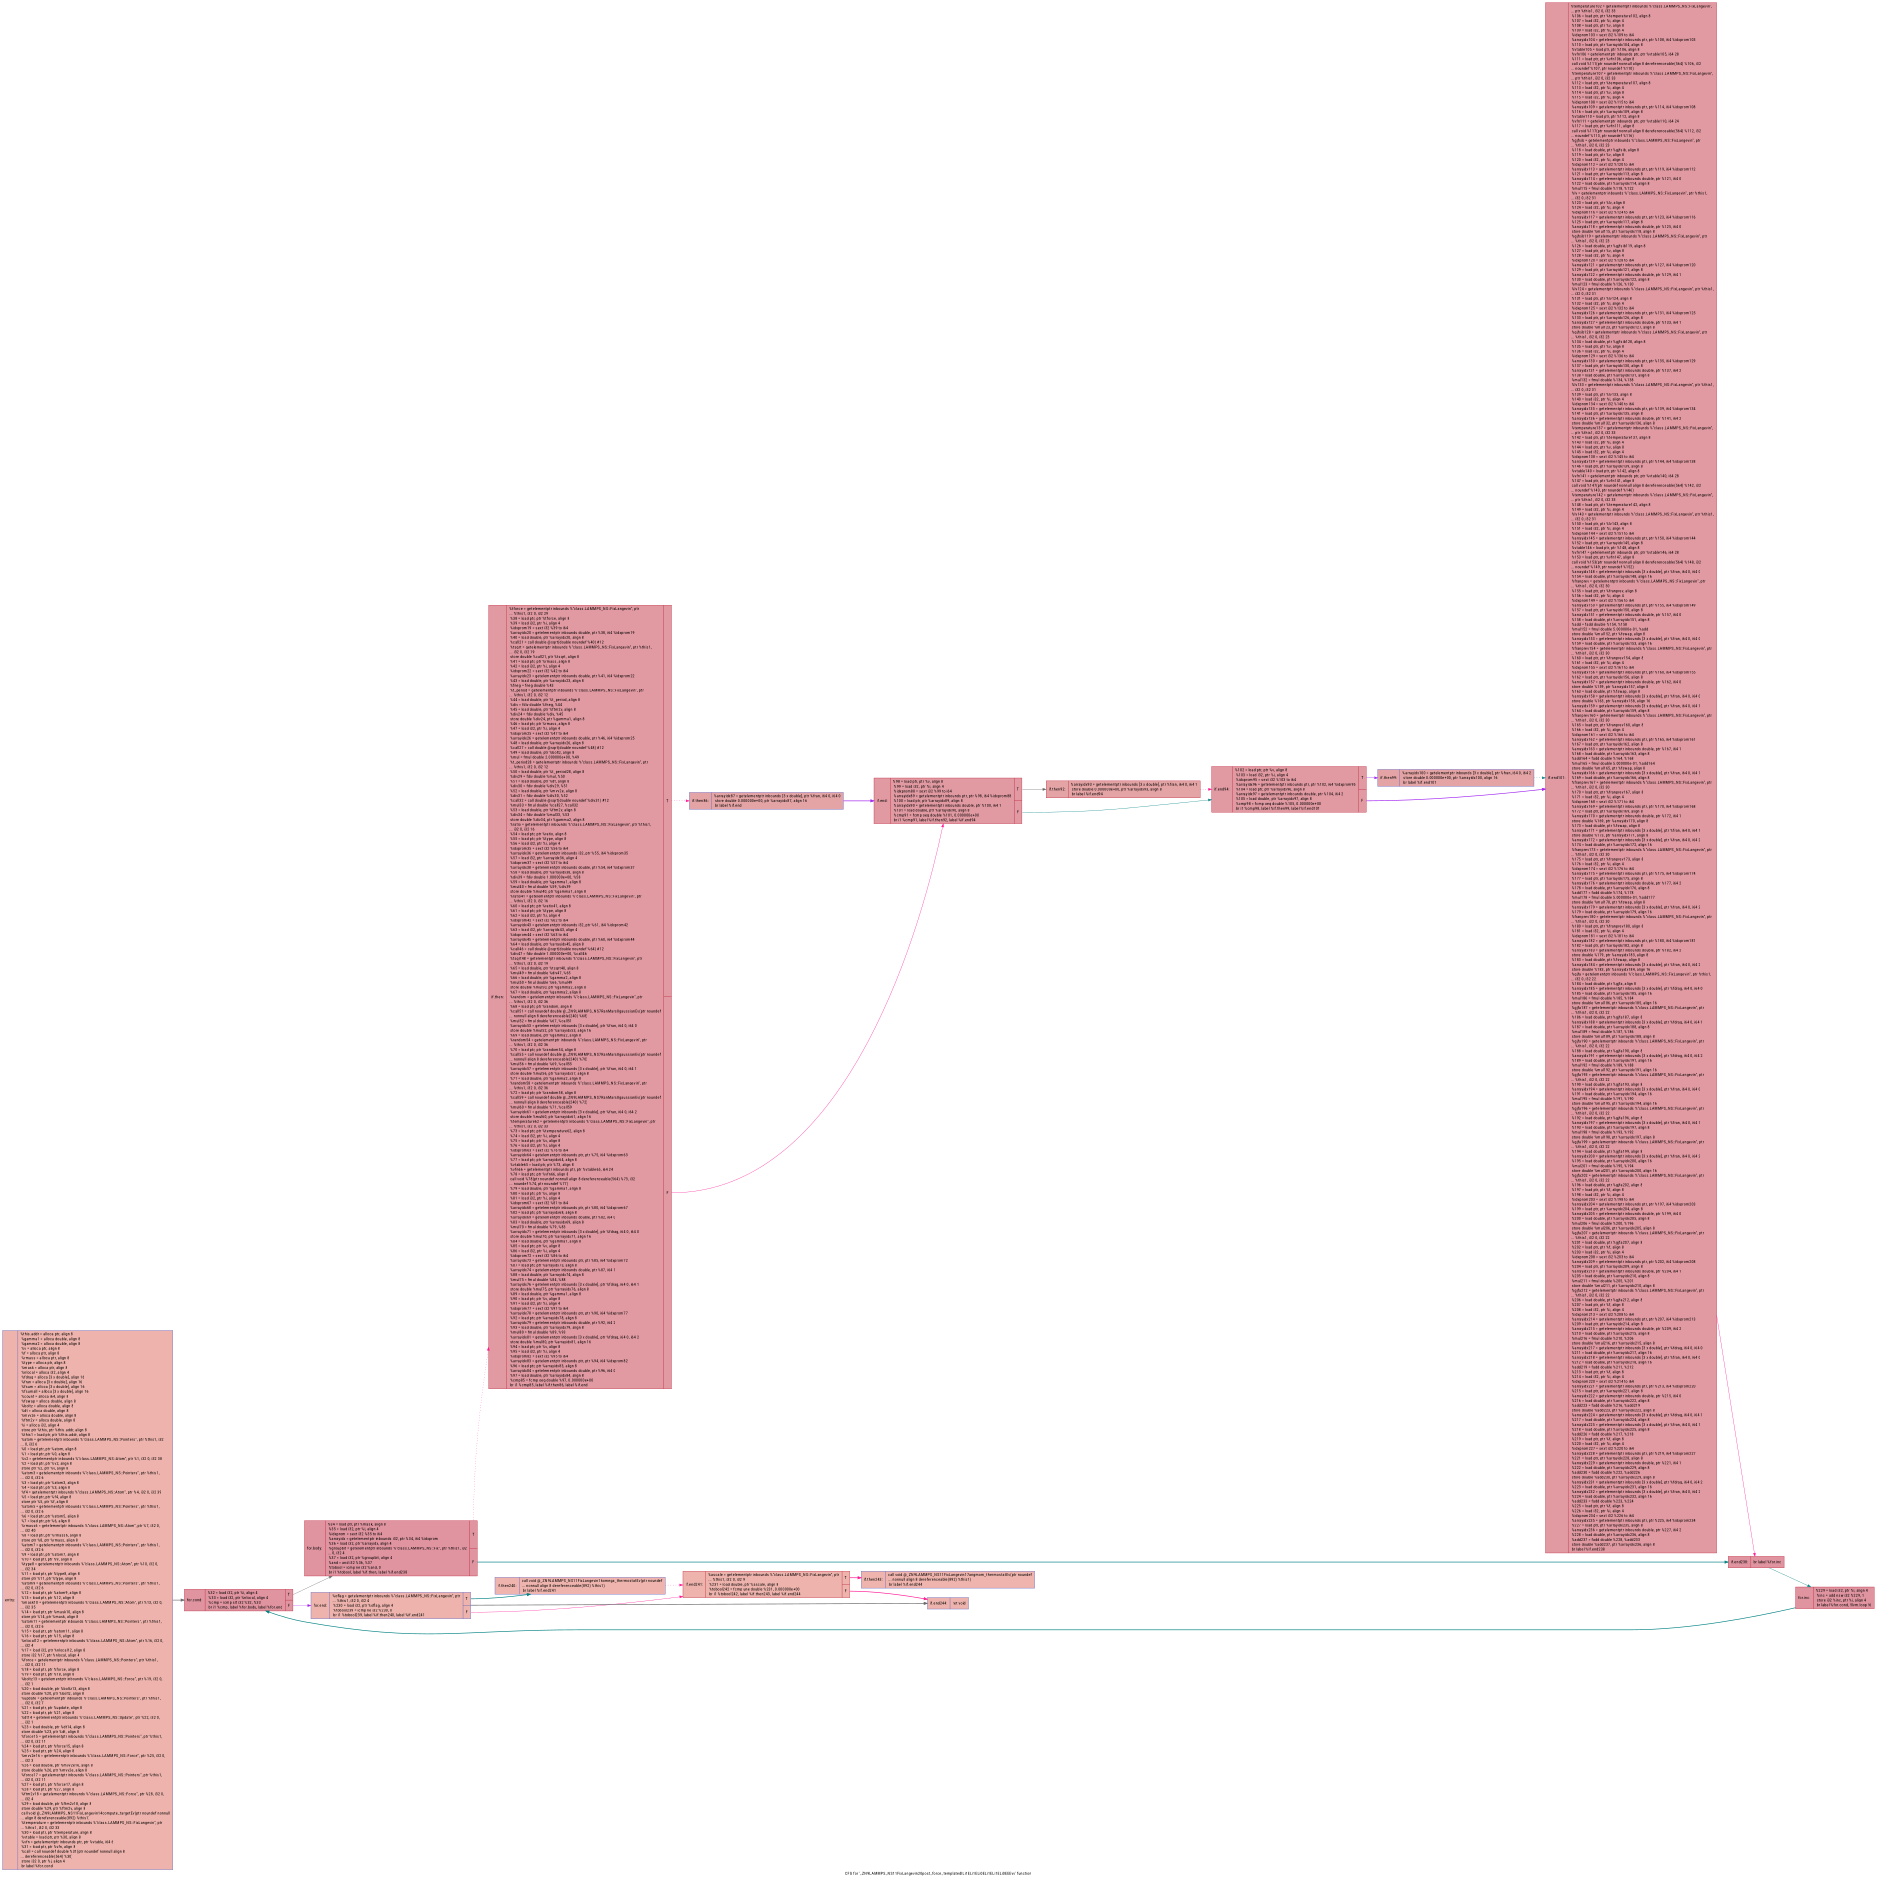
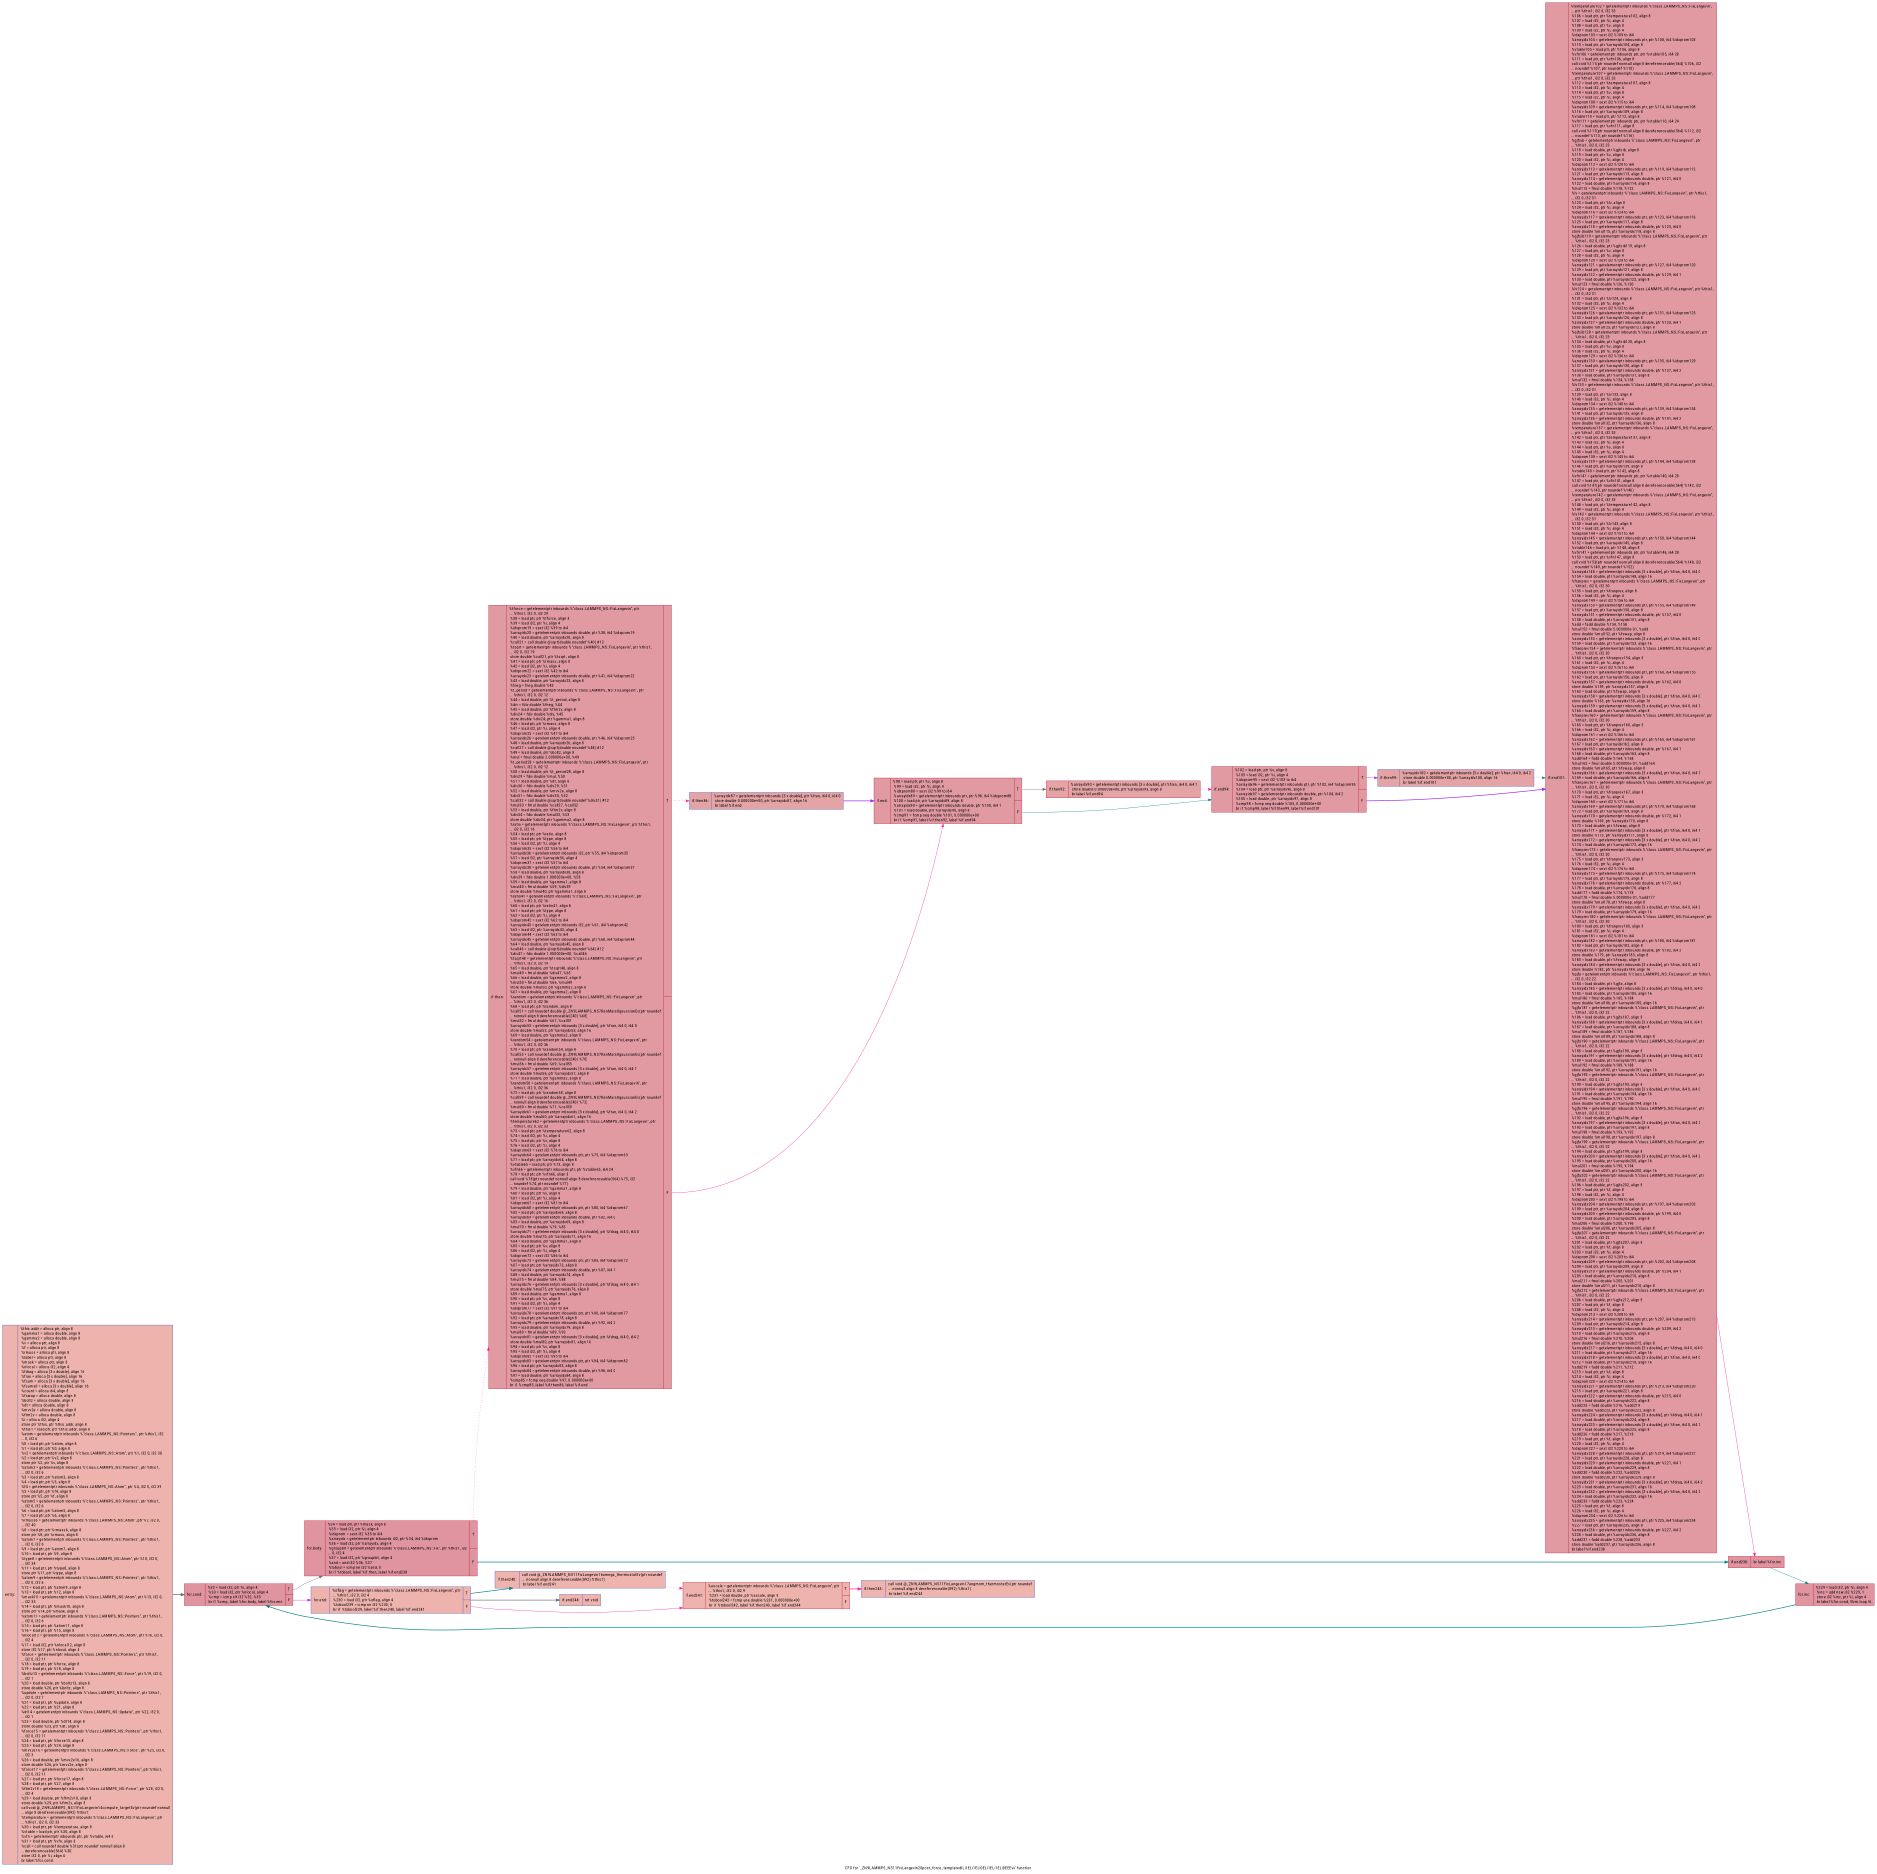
(43, 1363) -> (44, 1357)
(887, 1593) -> none
